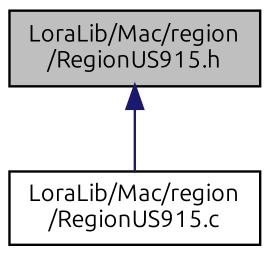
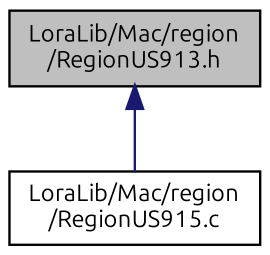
(135, 48) -> (135, 48)
